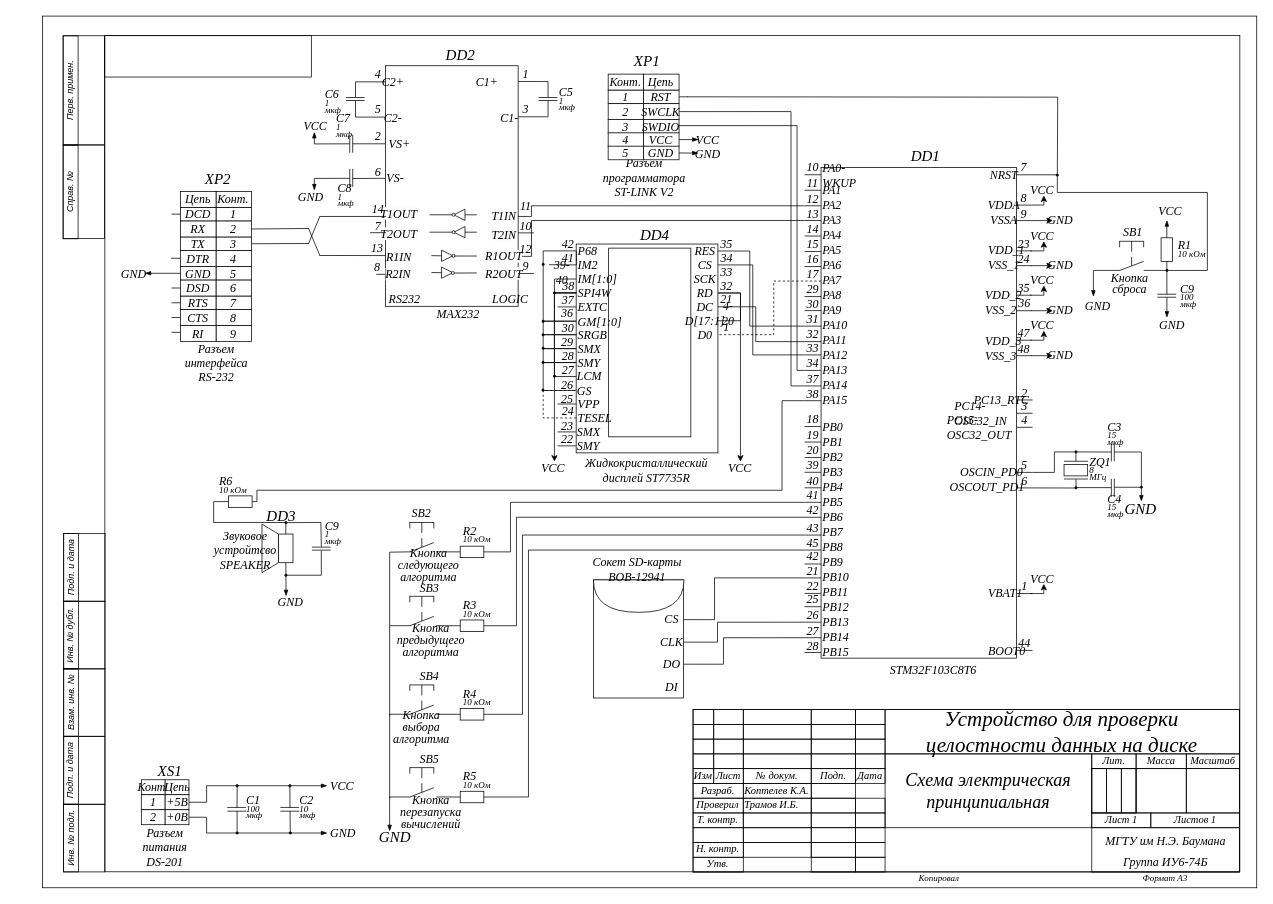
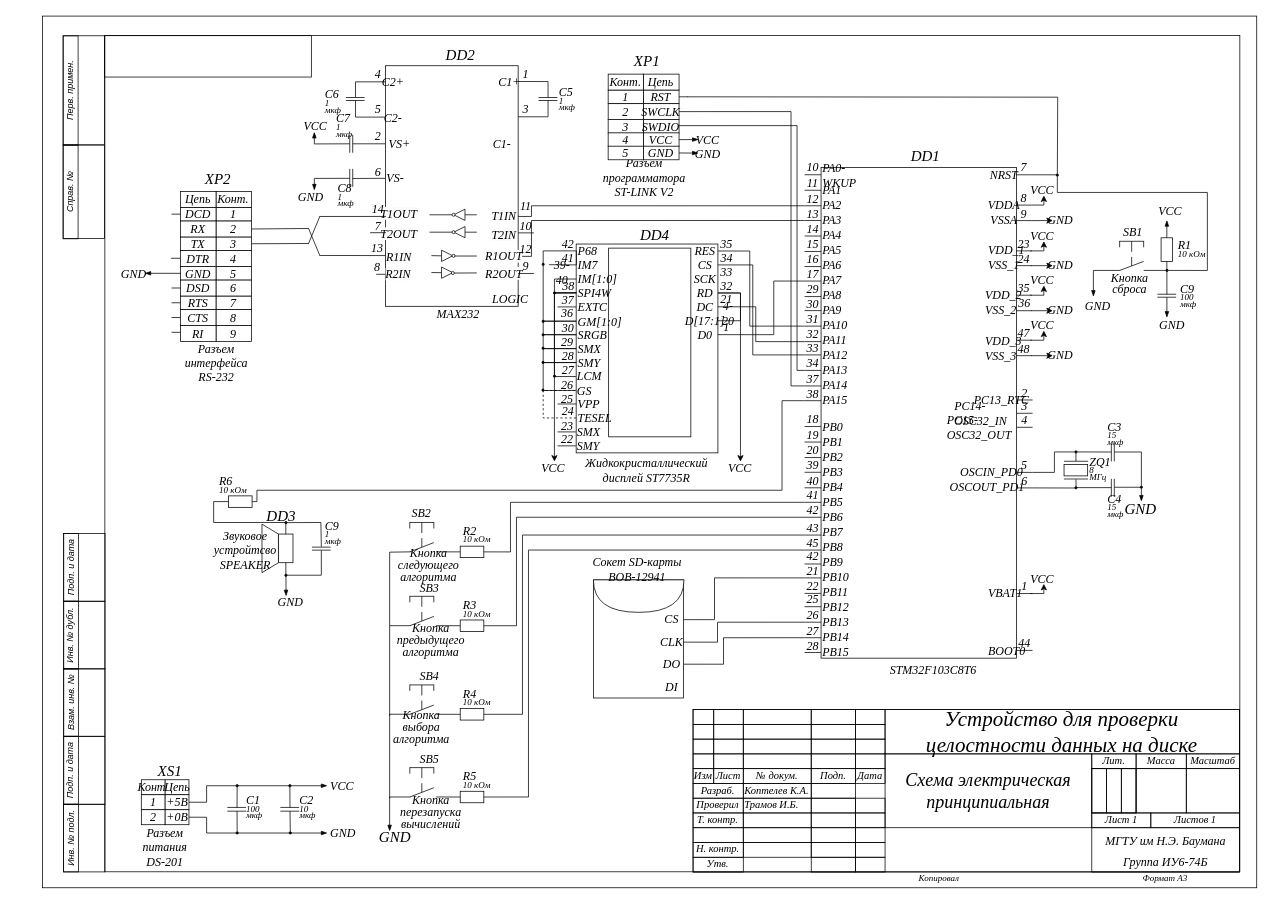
(487, 82) -> (509, 82)
(509, 117) -> (502, 144)
(588, 265) -> (588, 265)
(401, 299) -> none
(774, 312) -> (774, 312)
